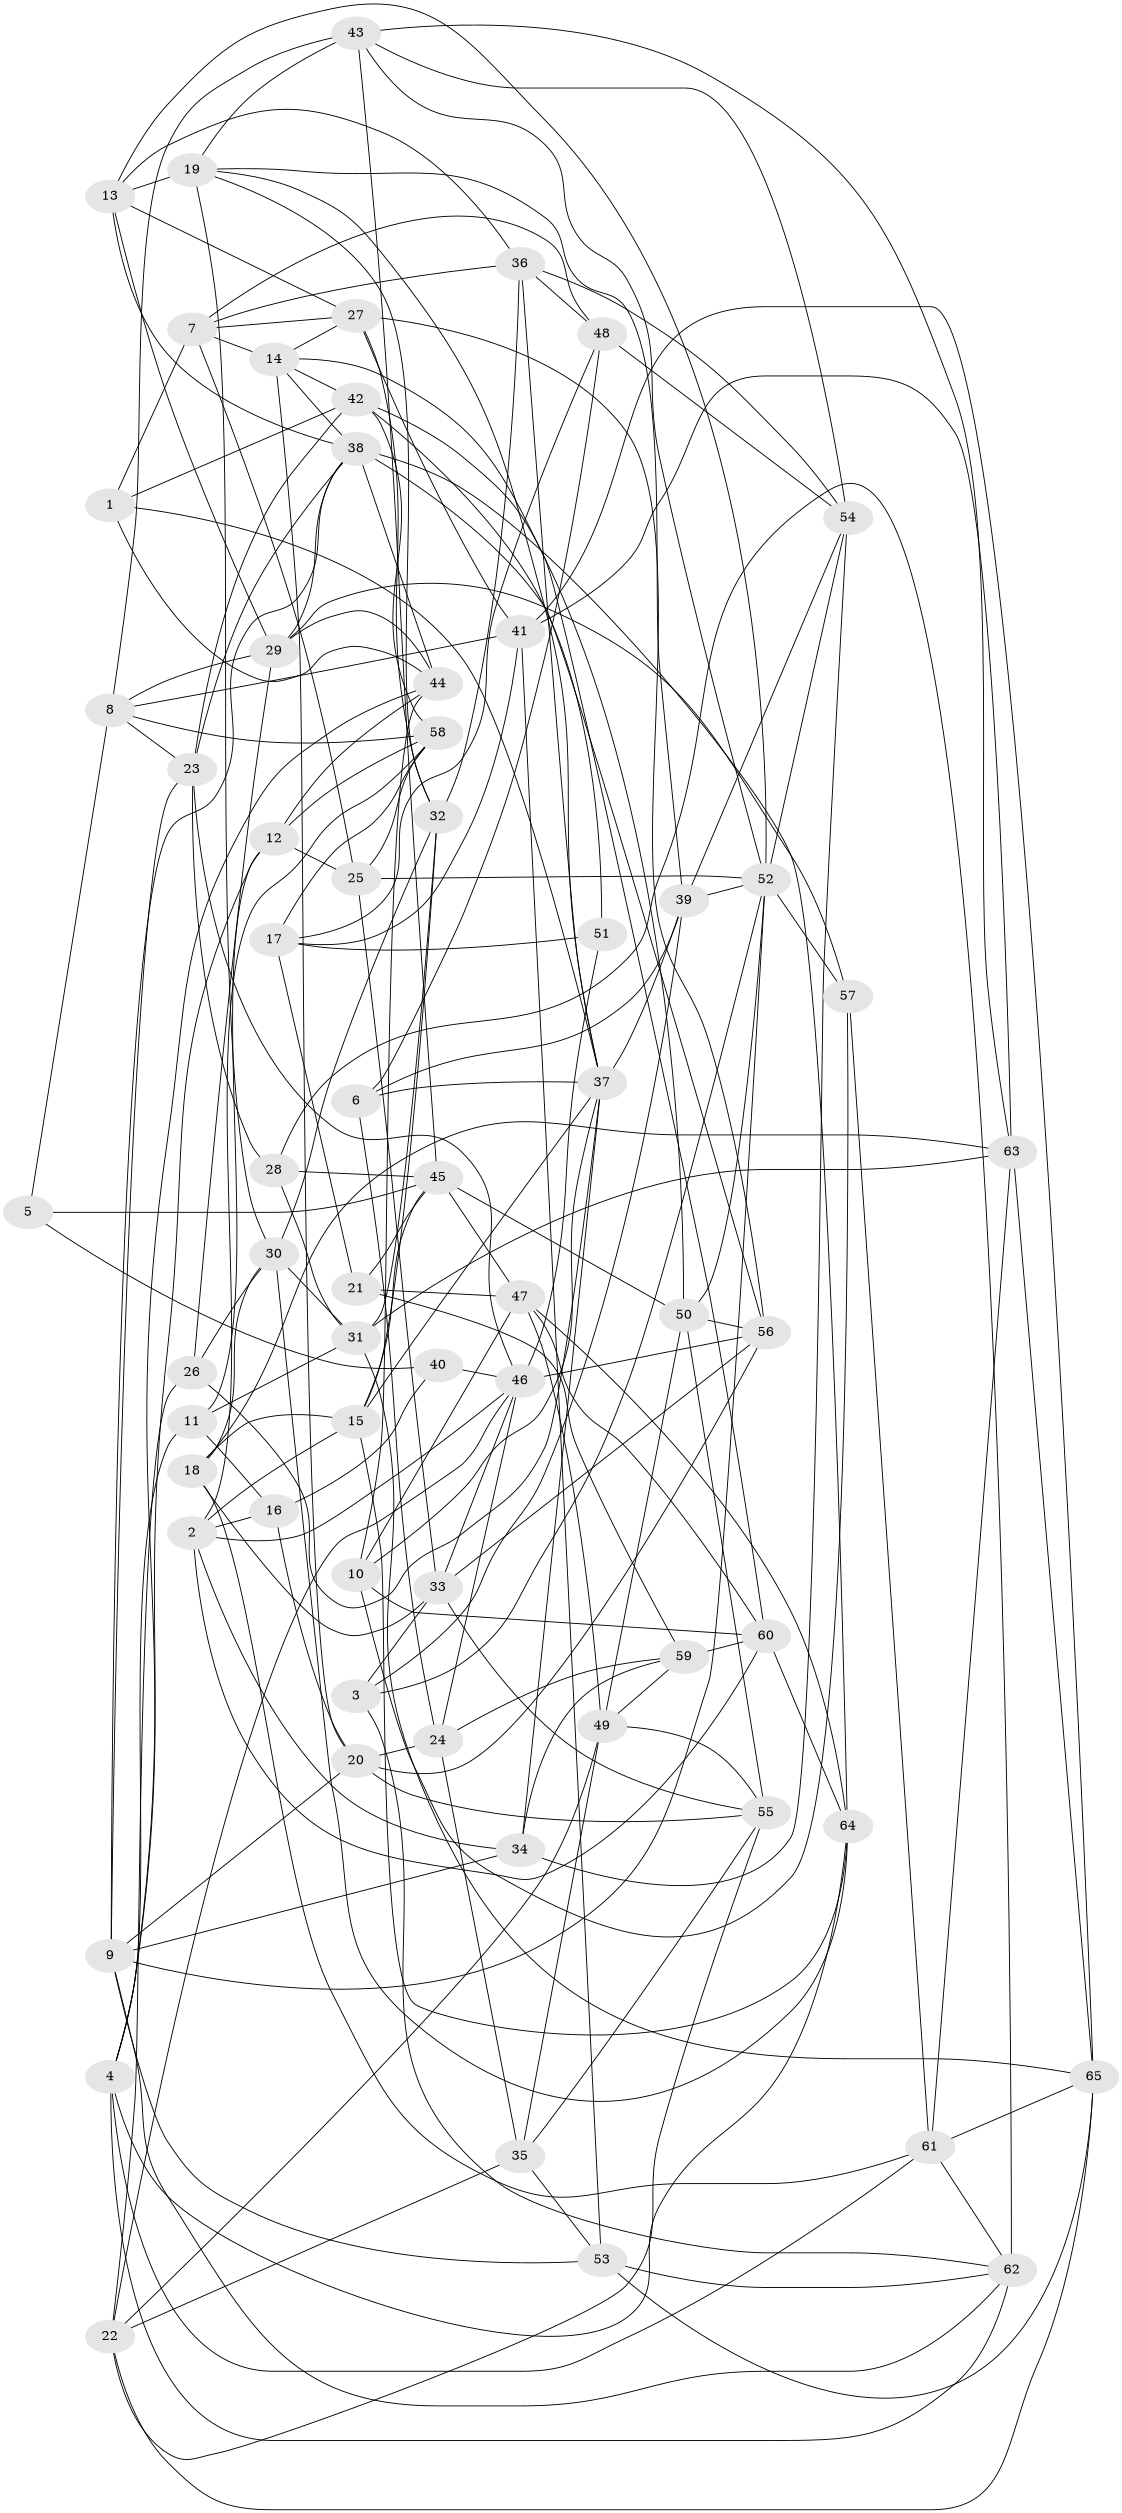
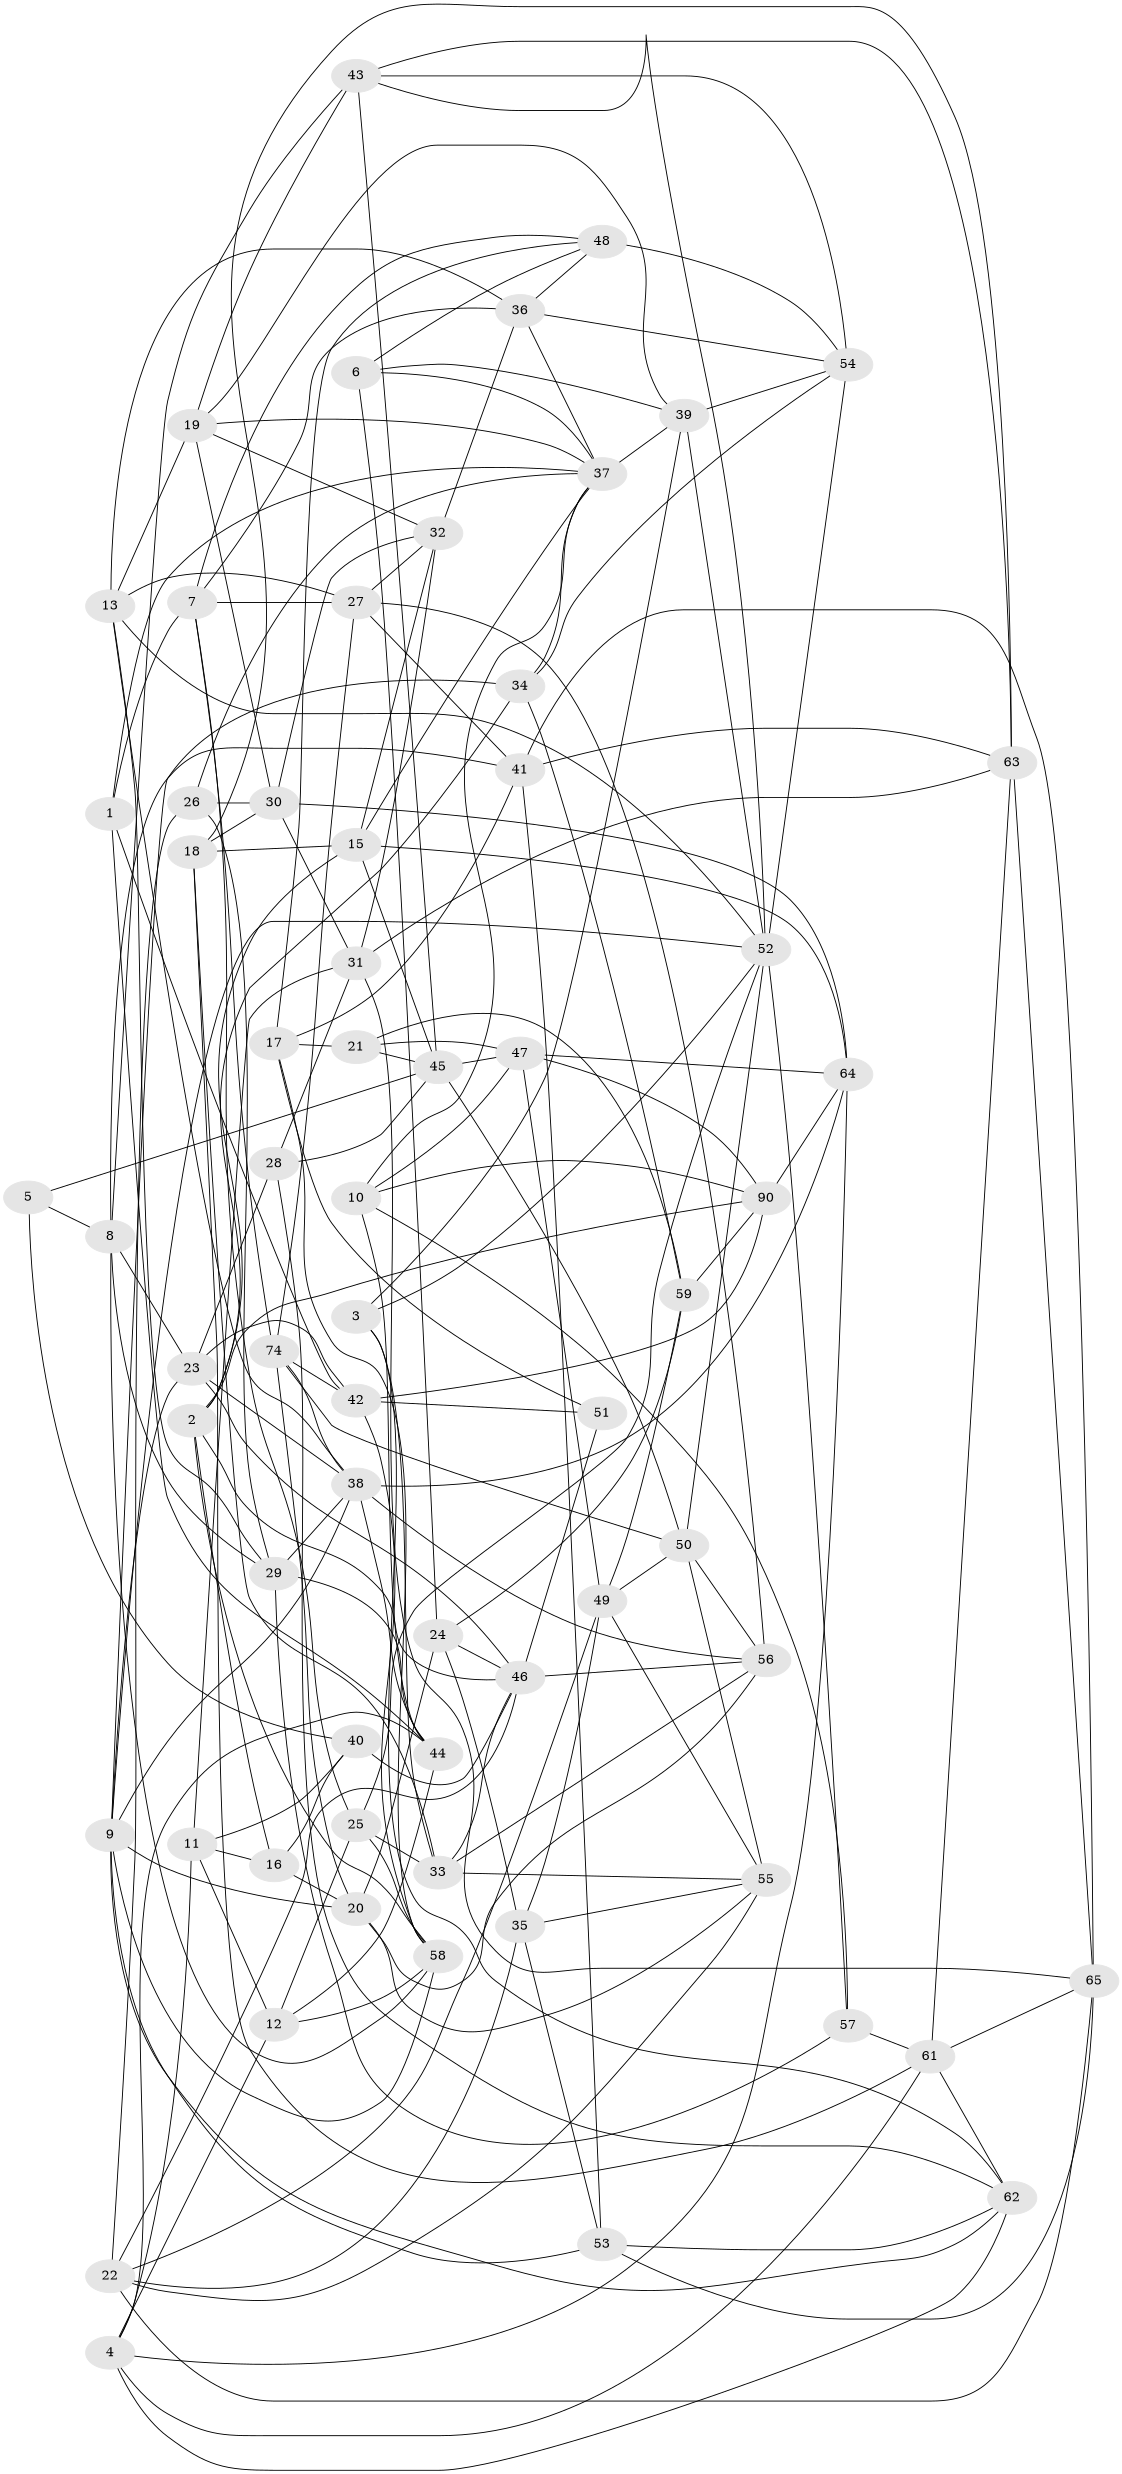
(274, 360) -> (274, 1351)
(766, 1636) -> (766, 1198)
none -> (287, 1809)
none -> (246, 2093)
